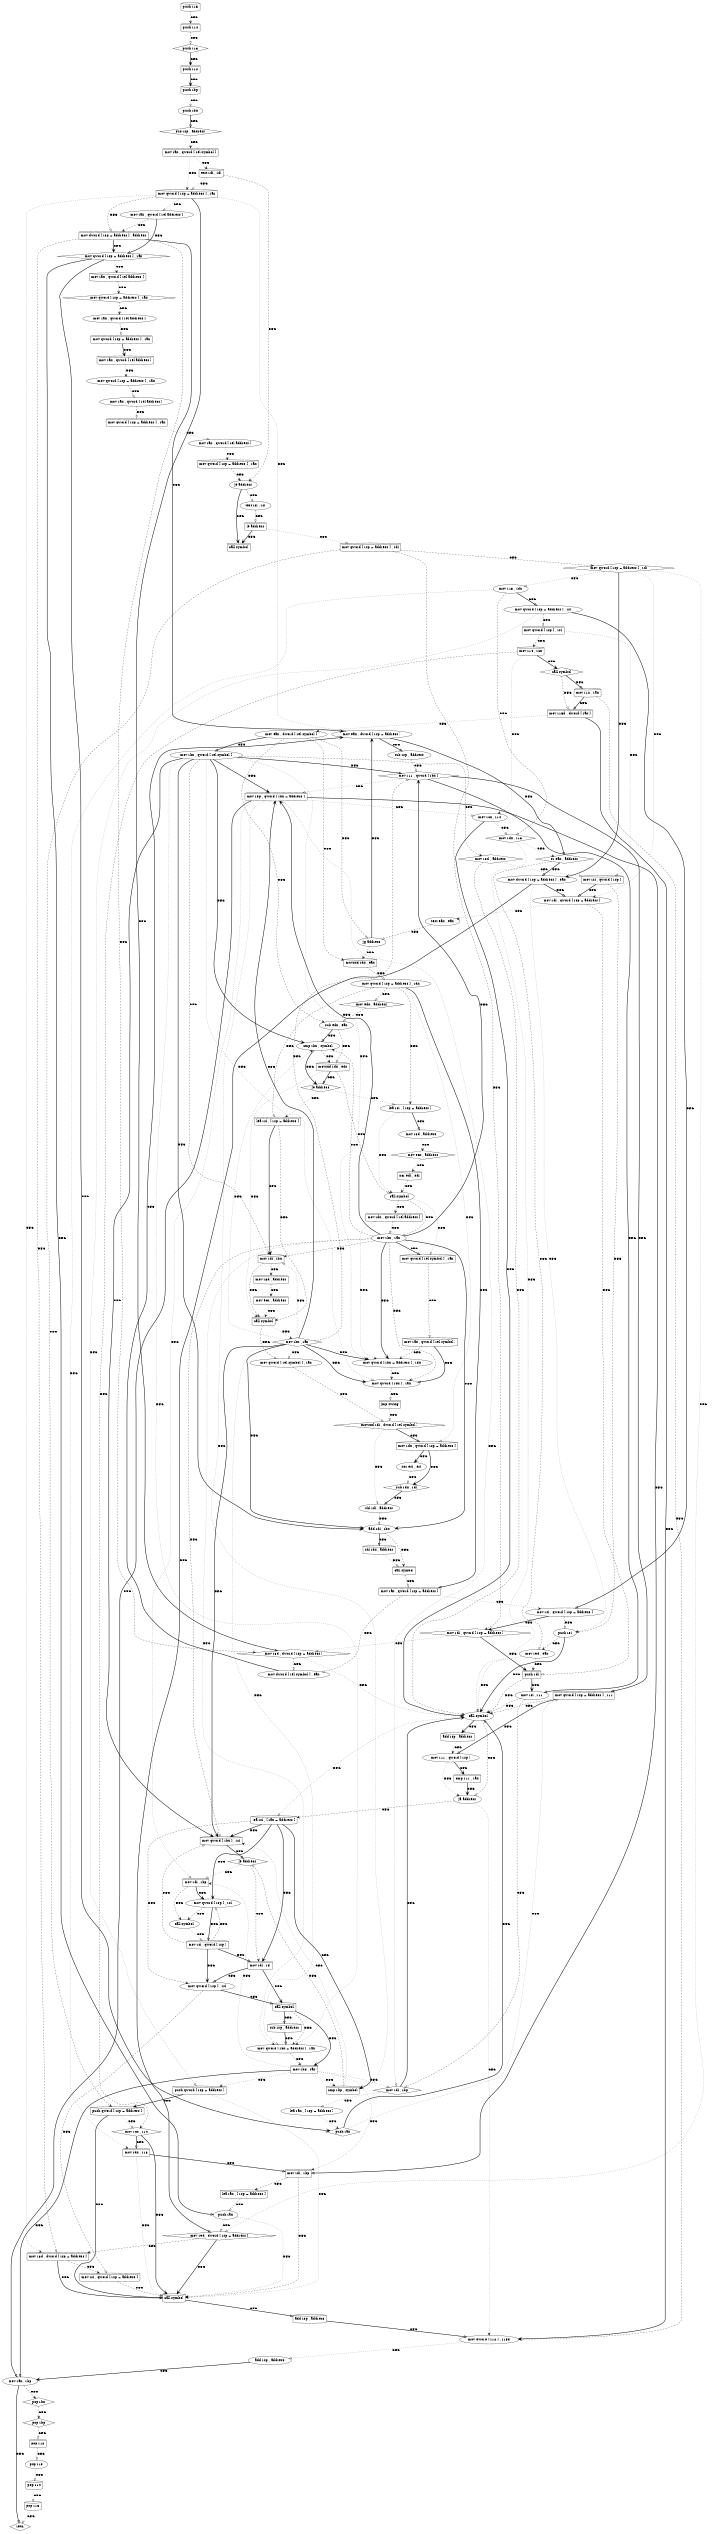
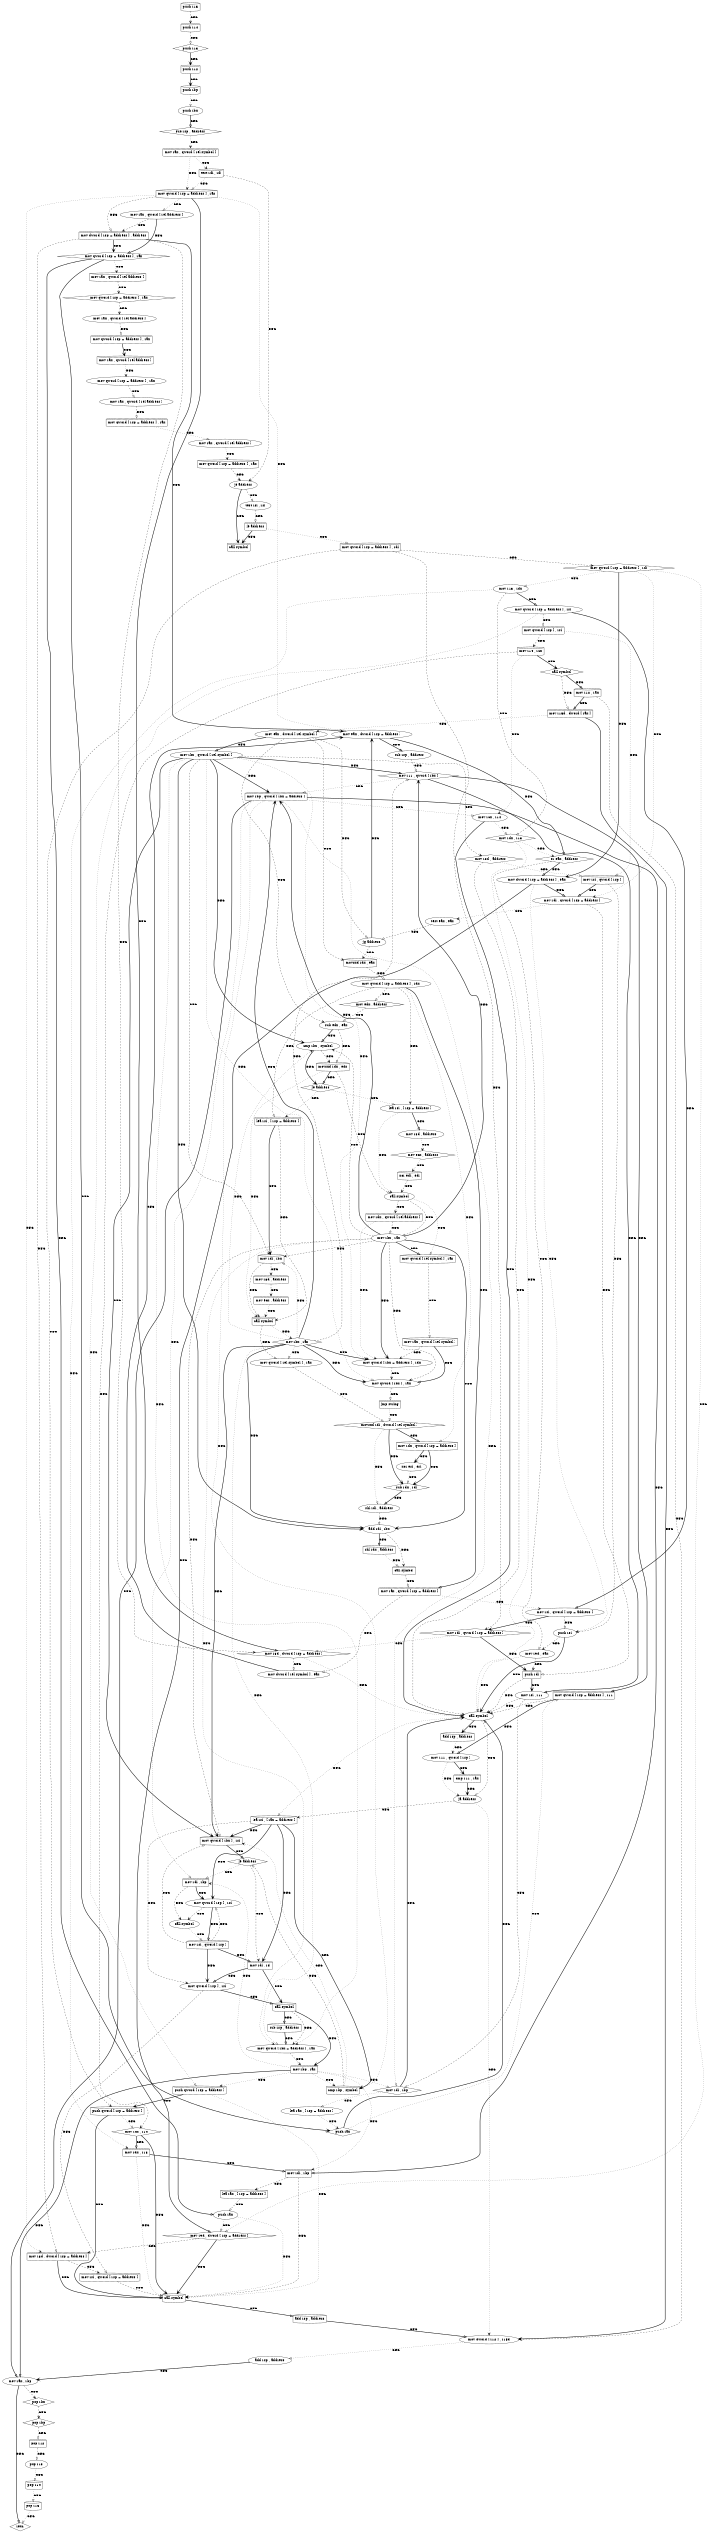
none -> (390, 1457)
